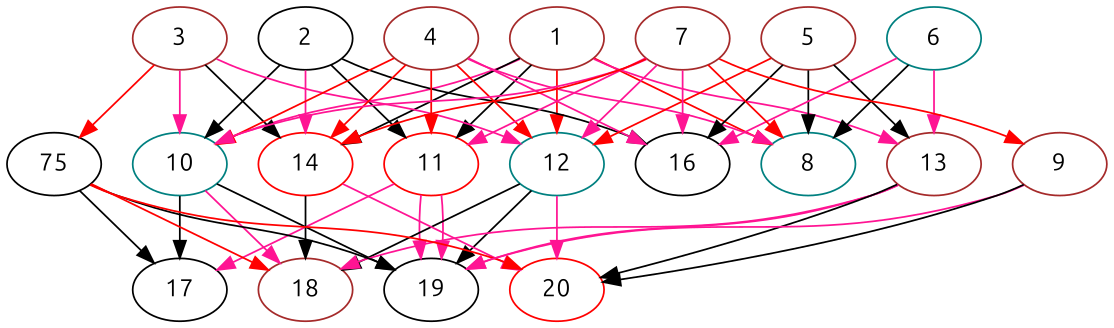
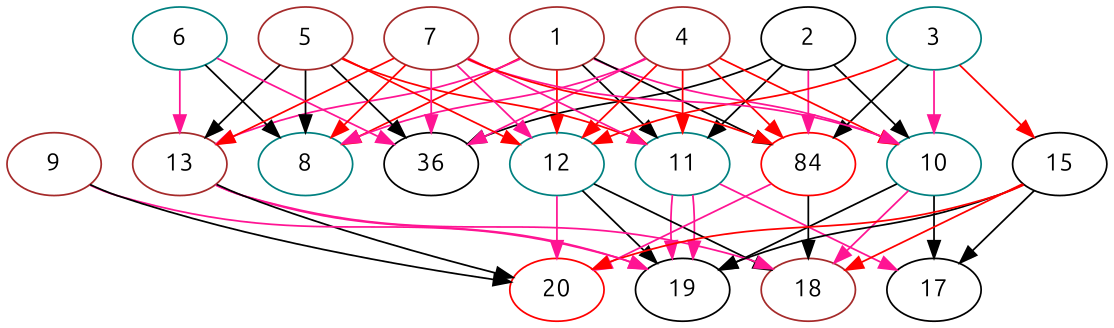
(180, 38) -> (934, 38)
(294, 86) -> (820, 86)
(848, 97) -> (318, 95)
none -> (485, 100)
(54, 164) -> (1060, 164)
(306, 164) -> (808, 164)
(431, 164) -> (683, 164)
(683, 164) -> (431, 164)
